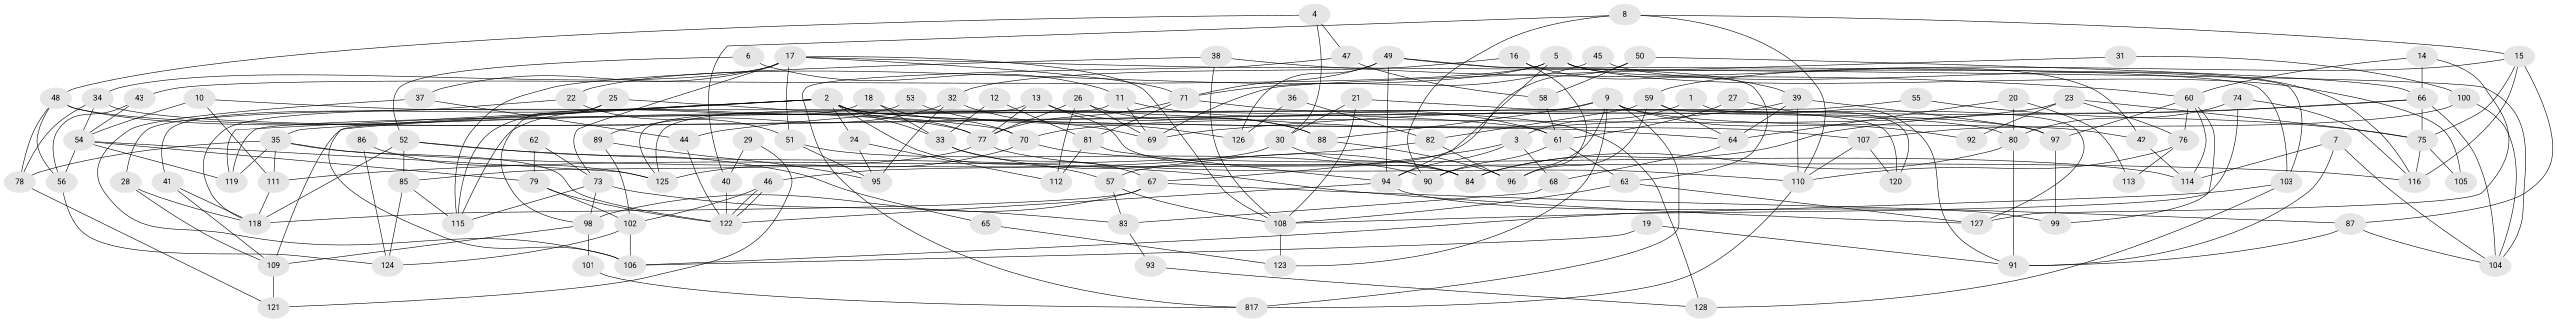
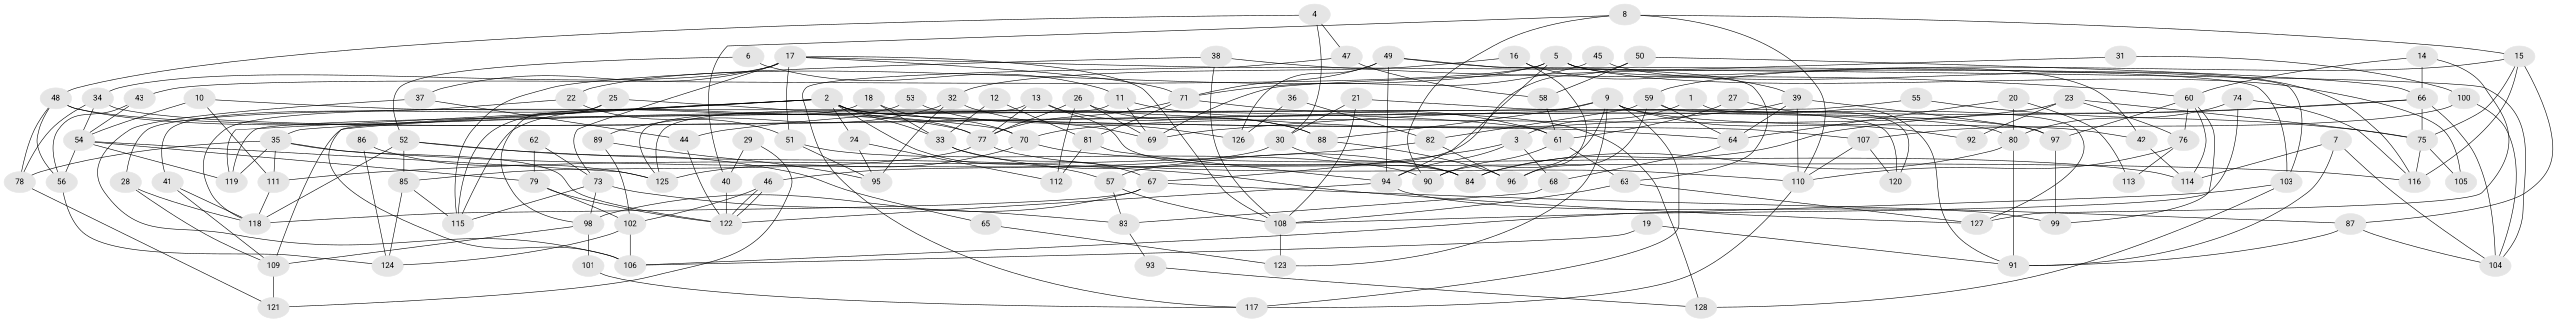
(1252, 308) -> (1252, 308)
